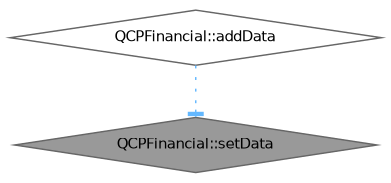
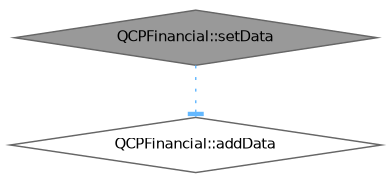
(196, 88) -> (196, 88)
